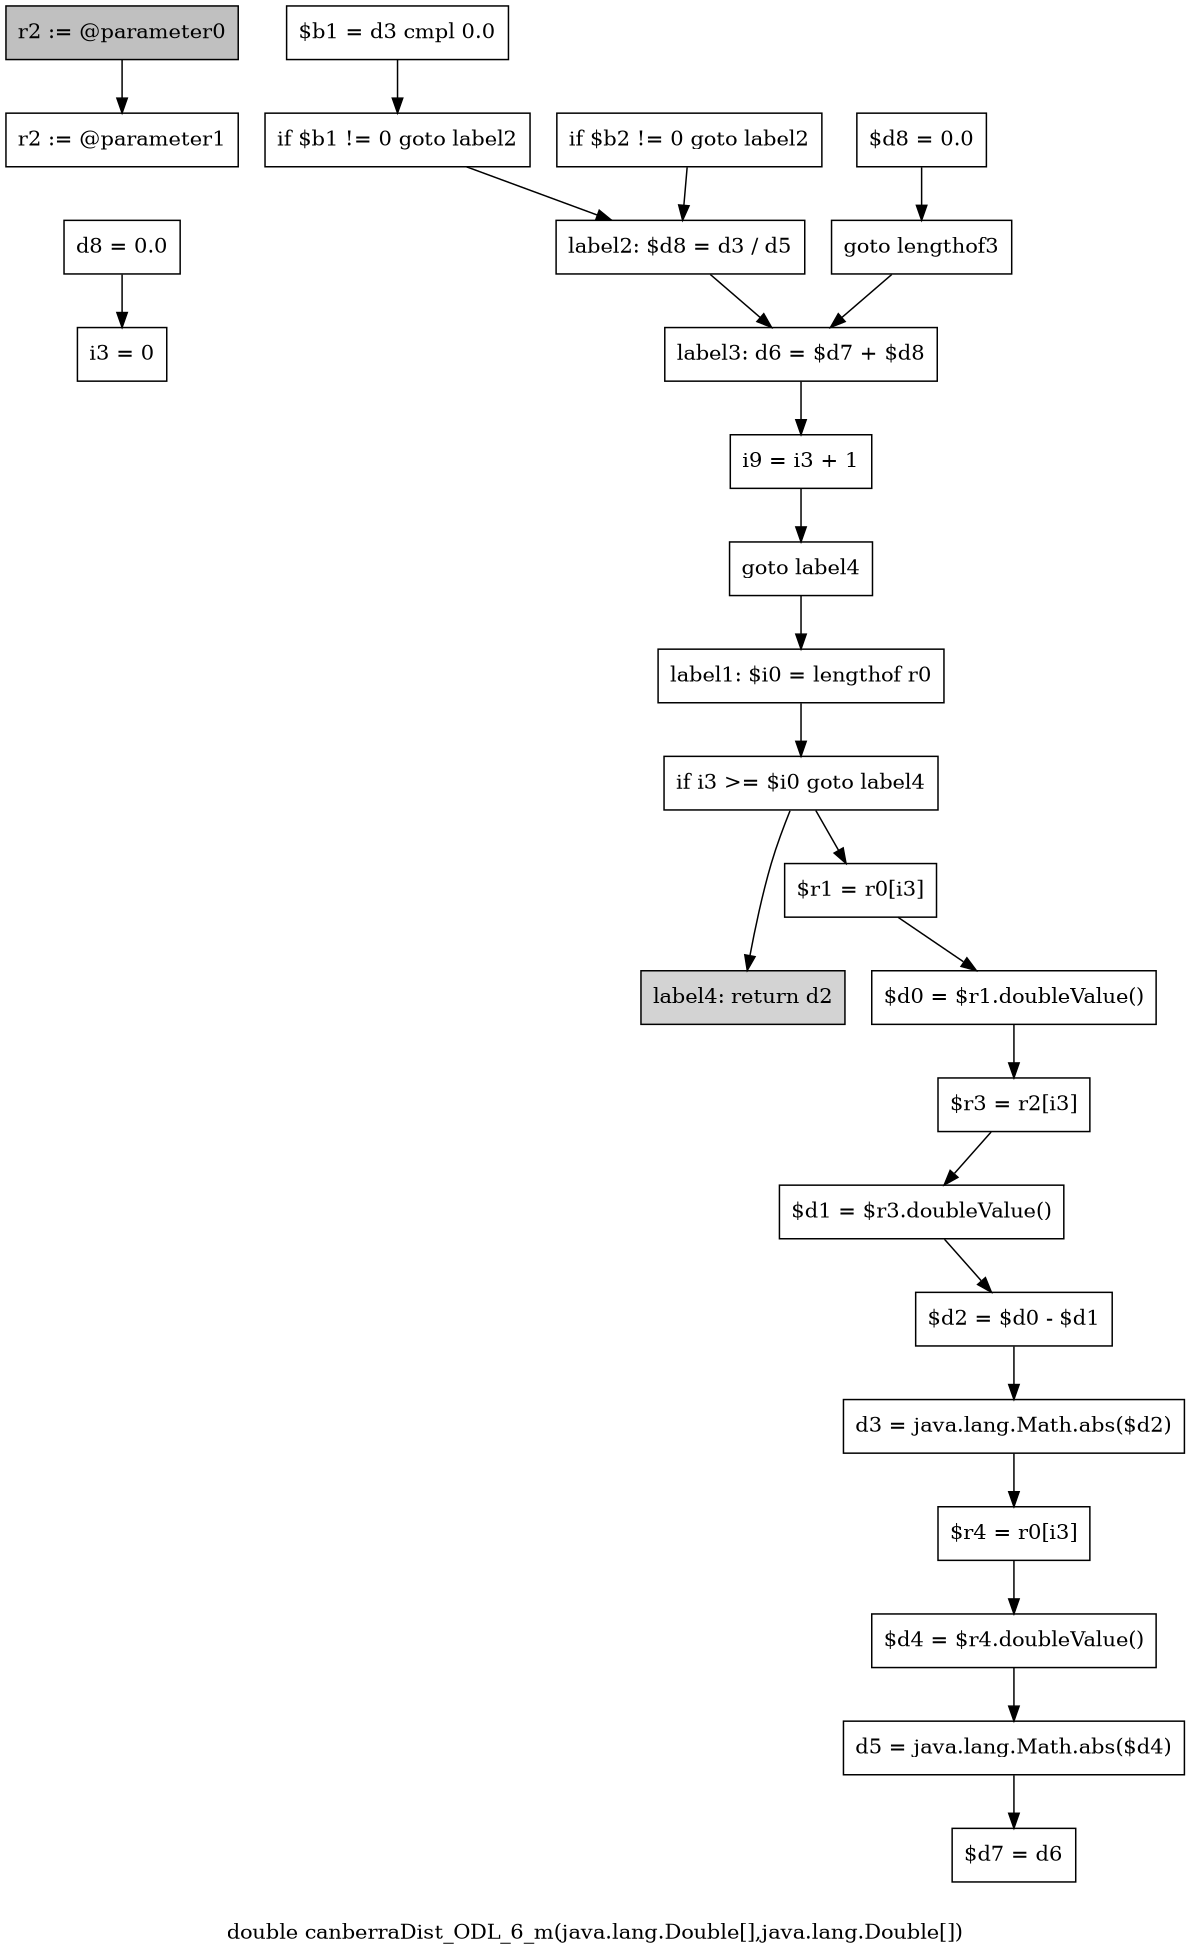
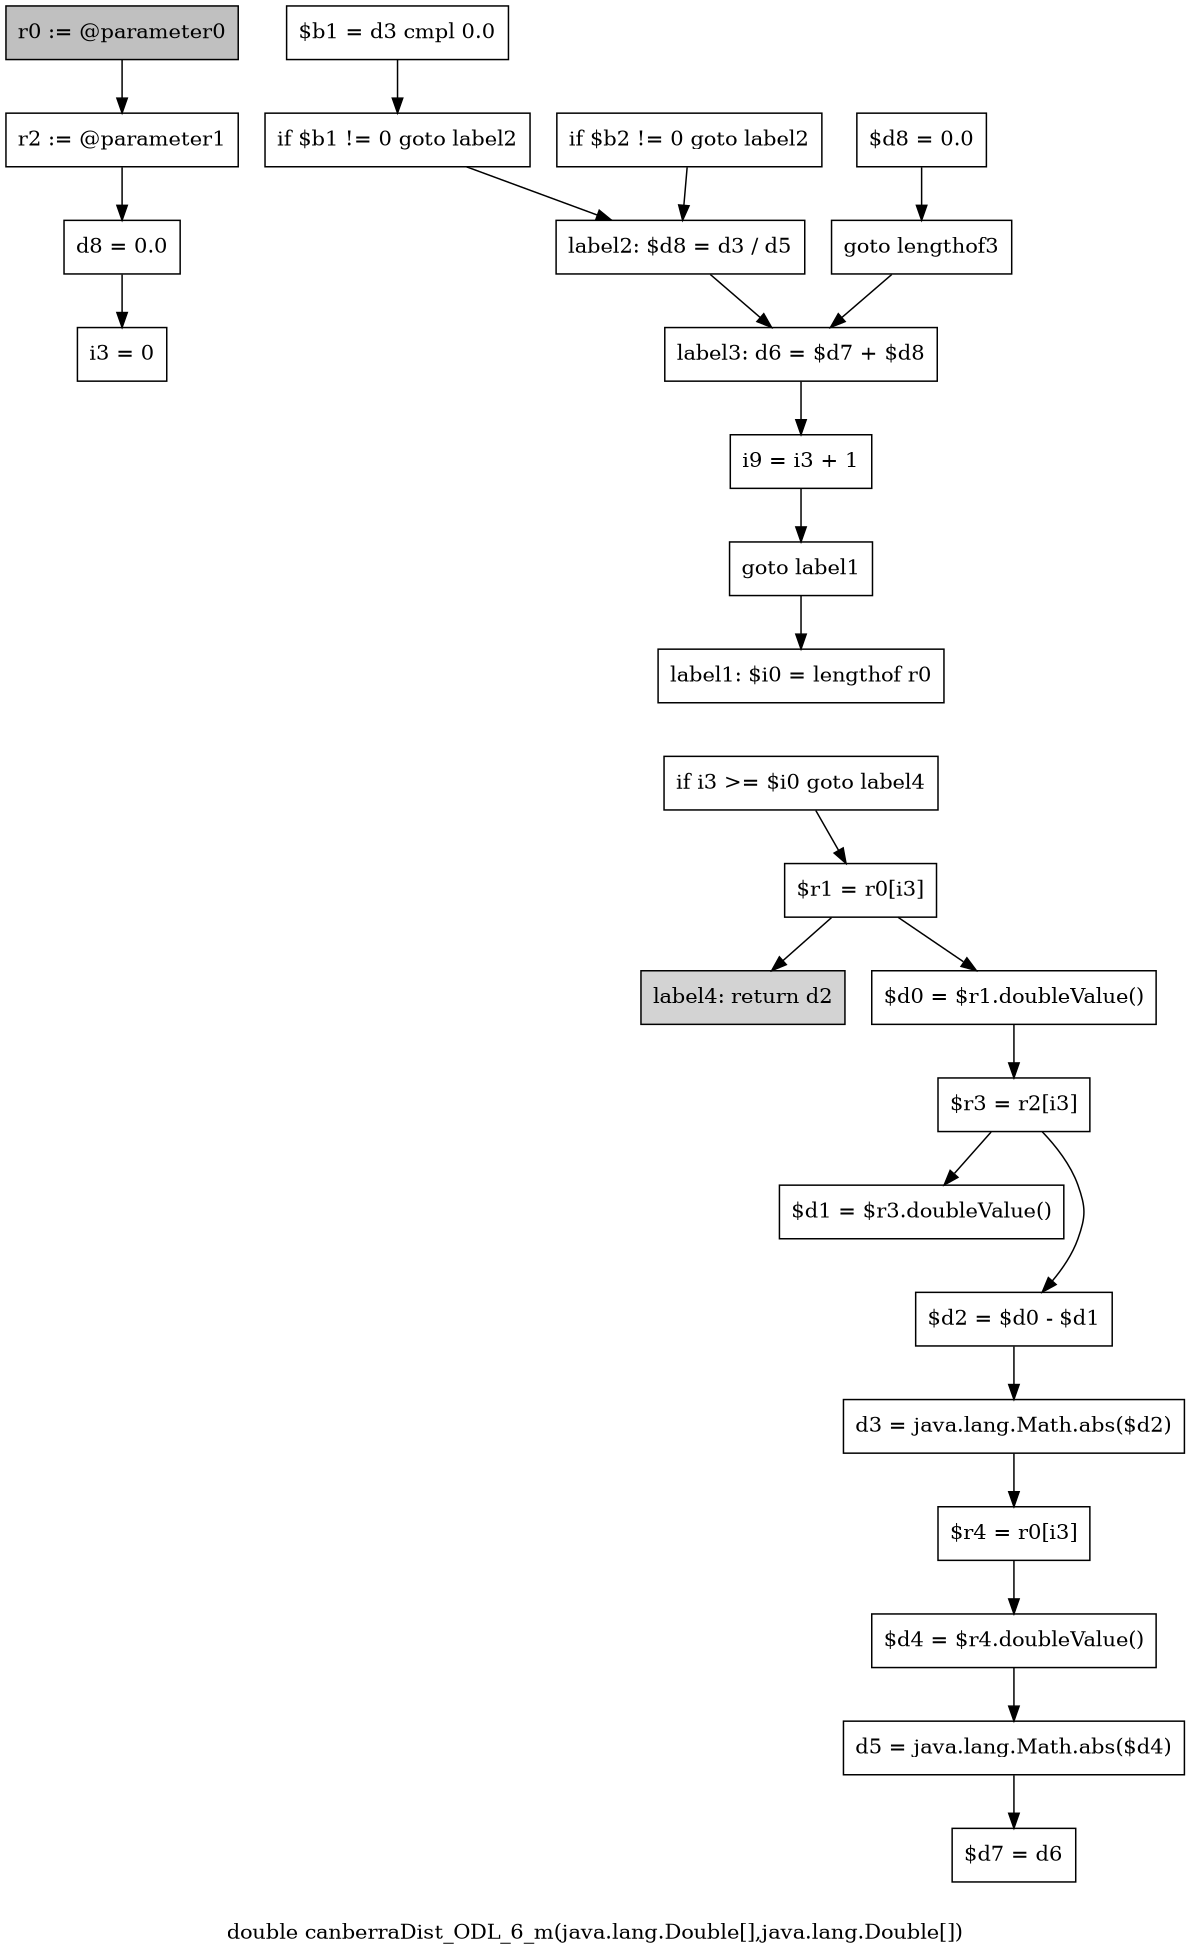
(122, 33) -> (122, 33)
none -> (122, 186)
(801, 569) -> (801, 569)
(801, 722) -> none
(766, 882) -> (807, 939)
(963, 1260) -> (1083, 1205)
